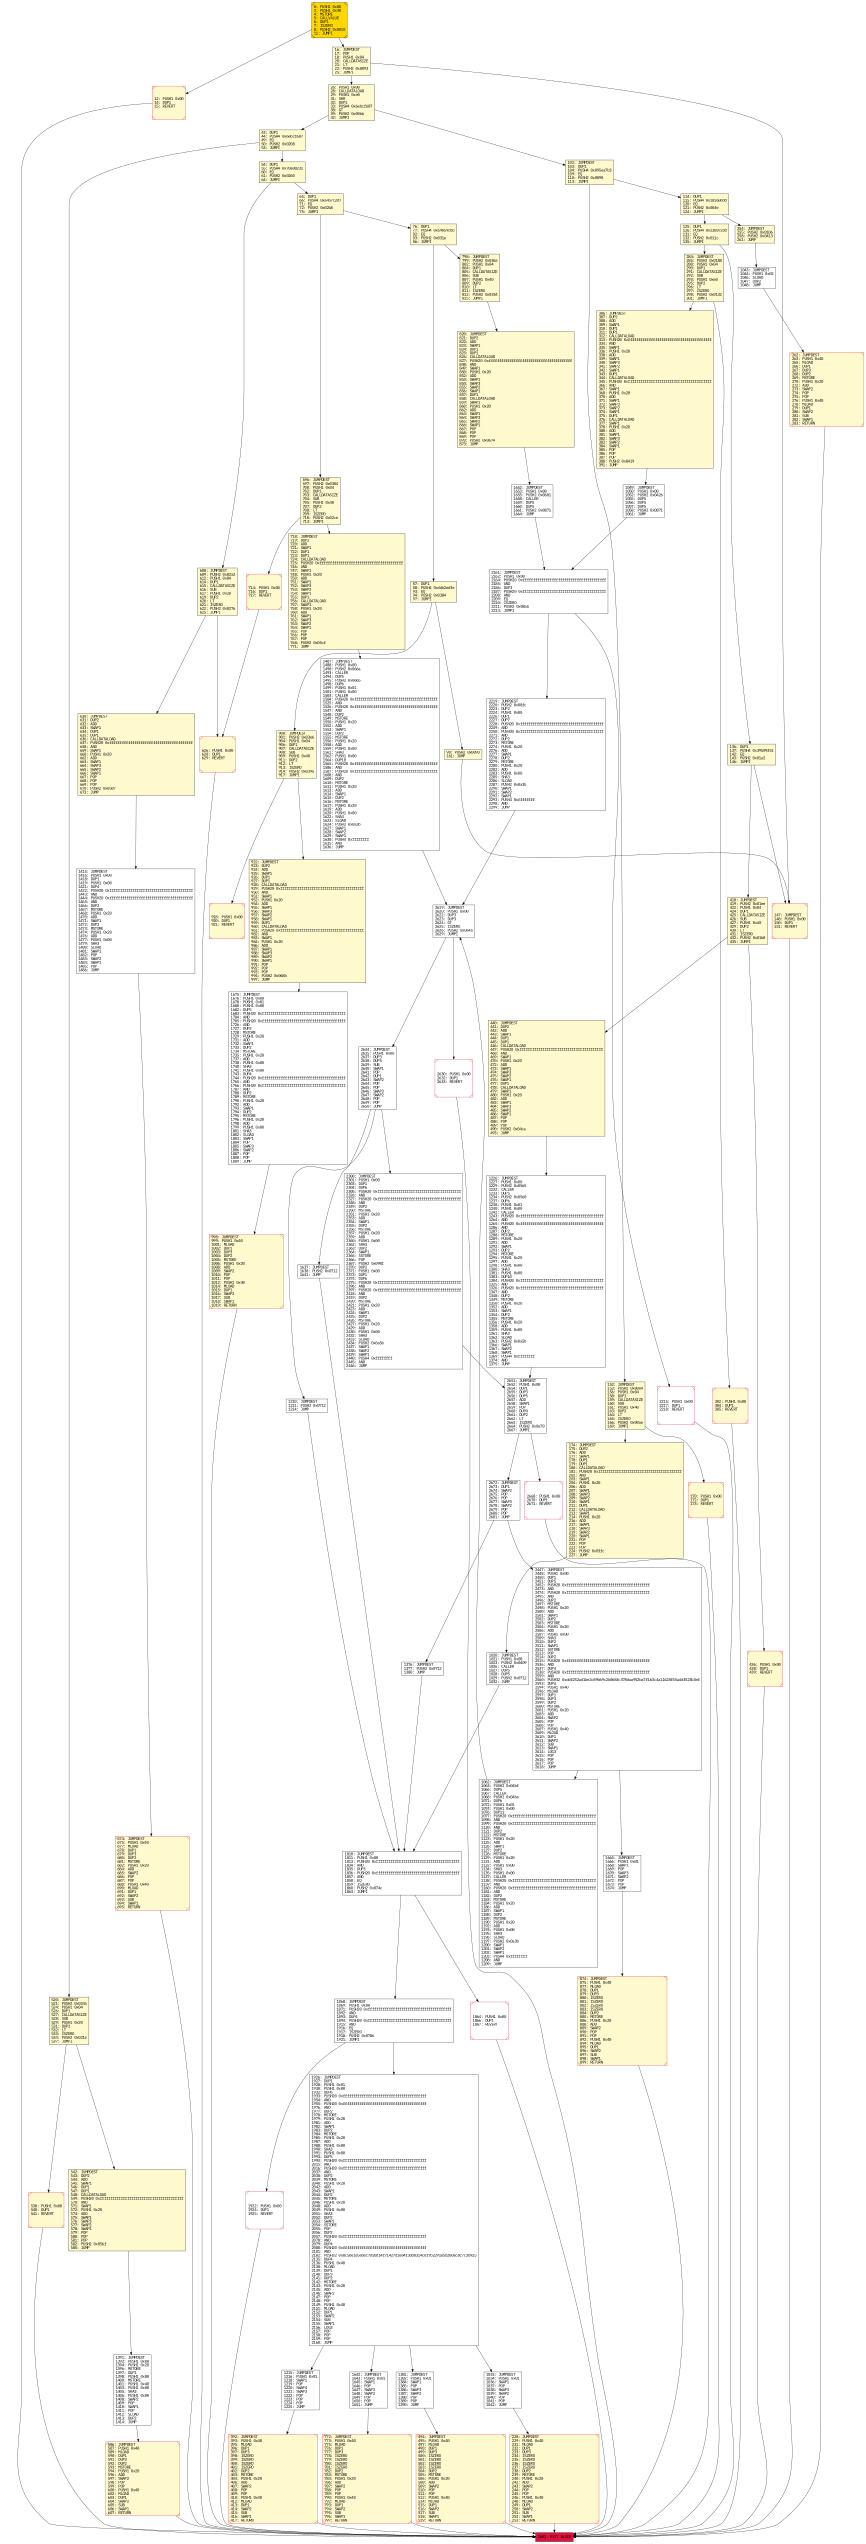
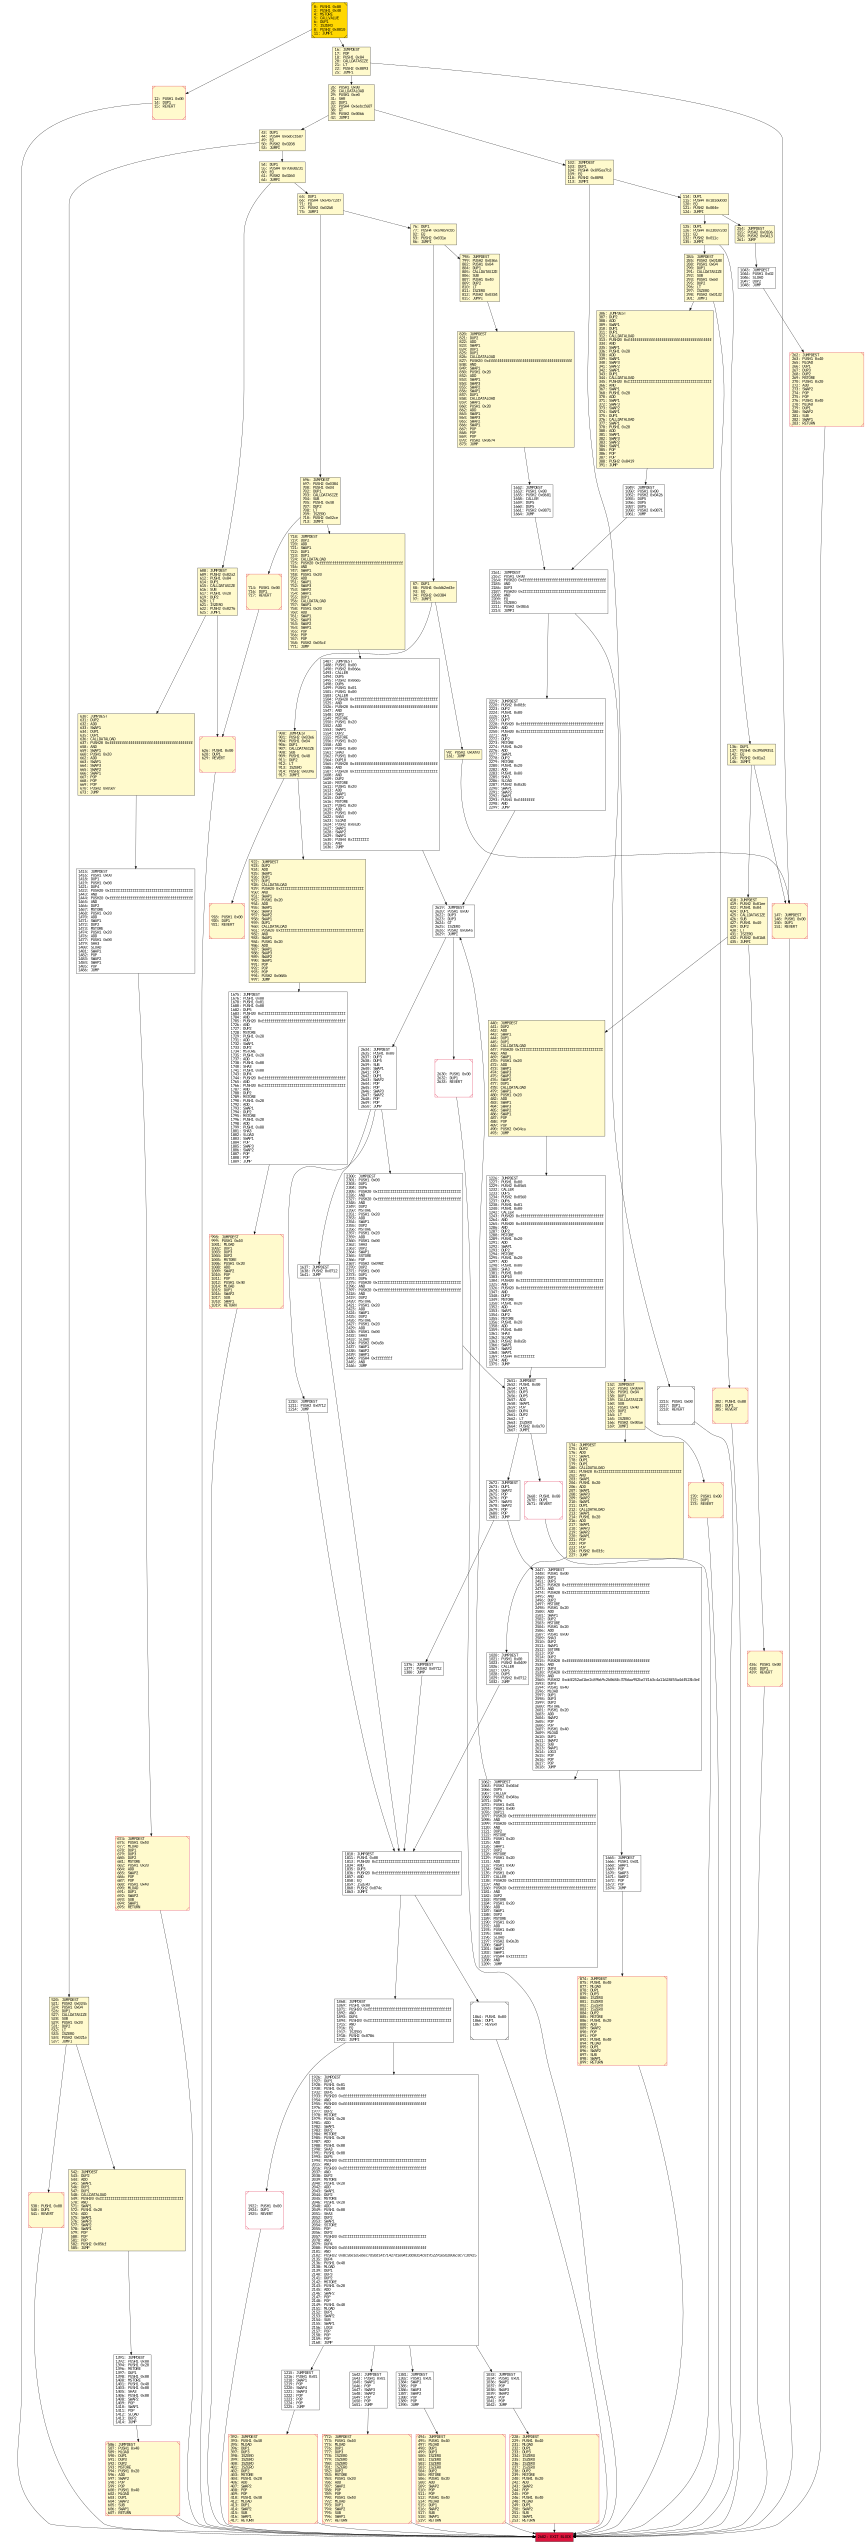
(676, 1406) -> (676, 1406)
(489, 2021) -> (489, 2021)
